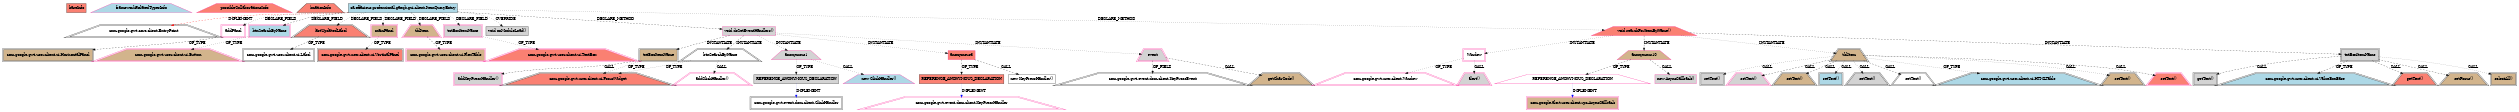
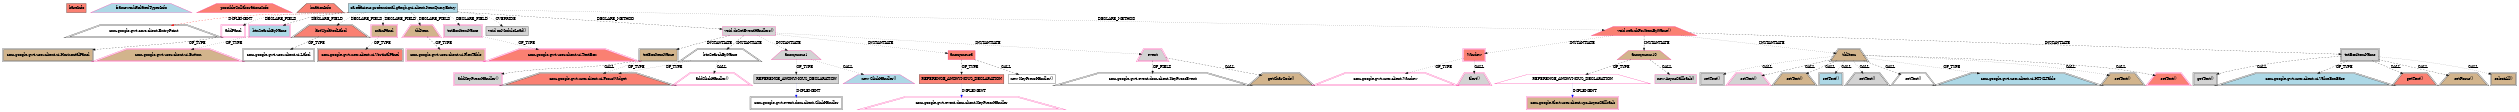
(1474, 55) -> (1474, 55)
